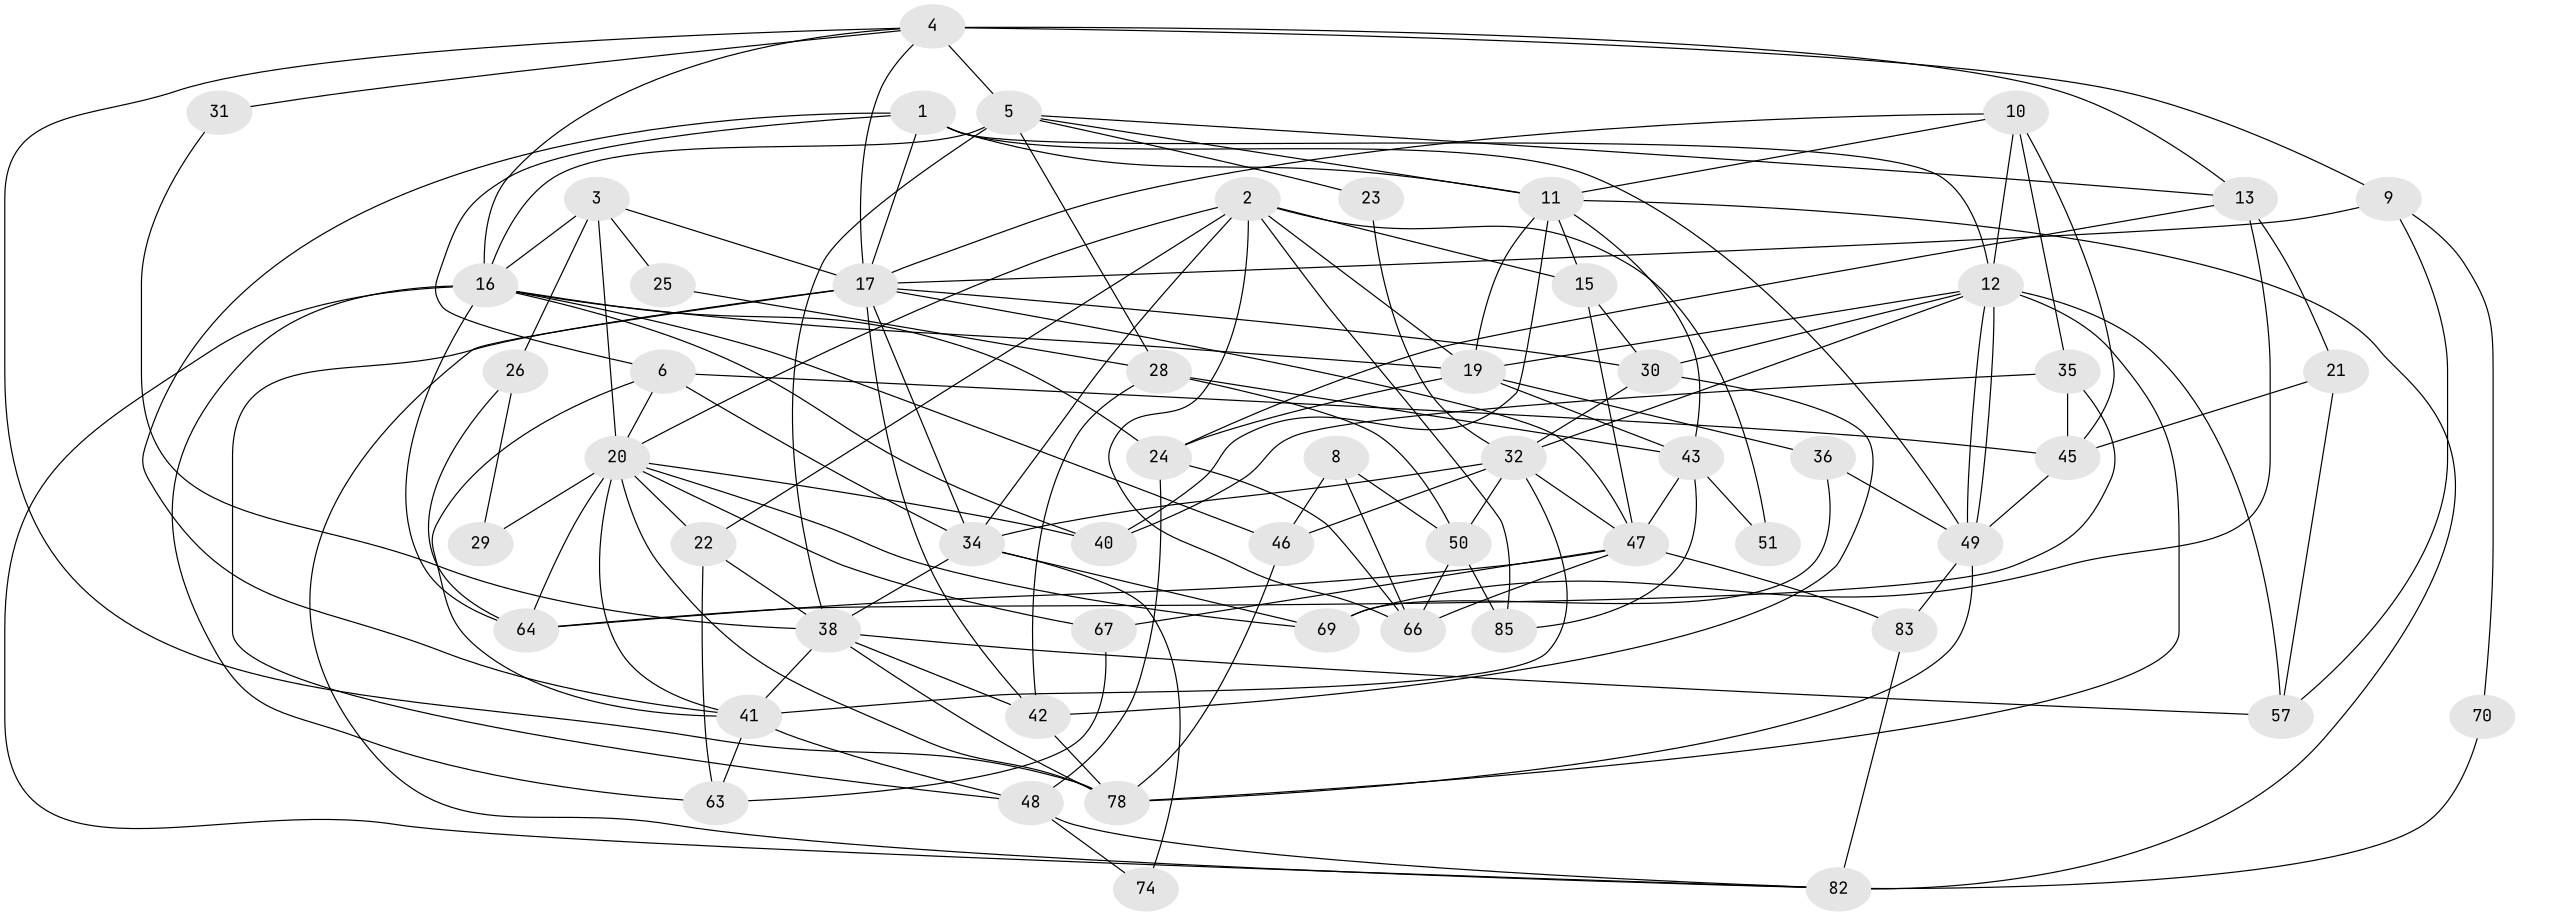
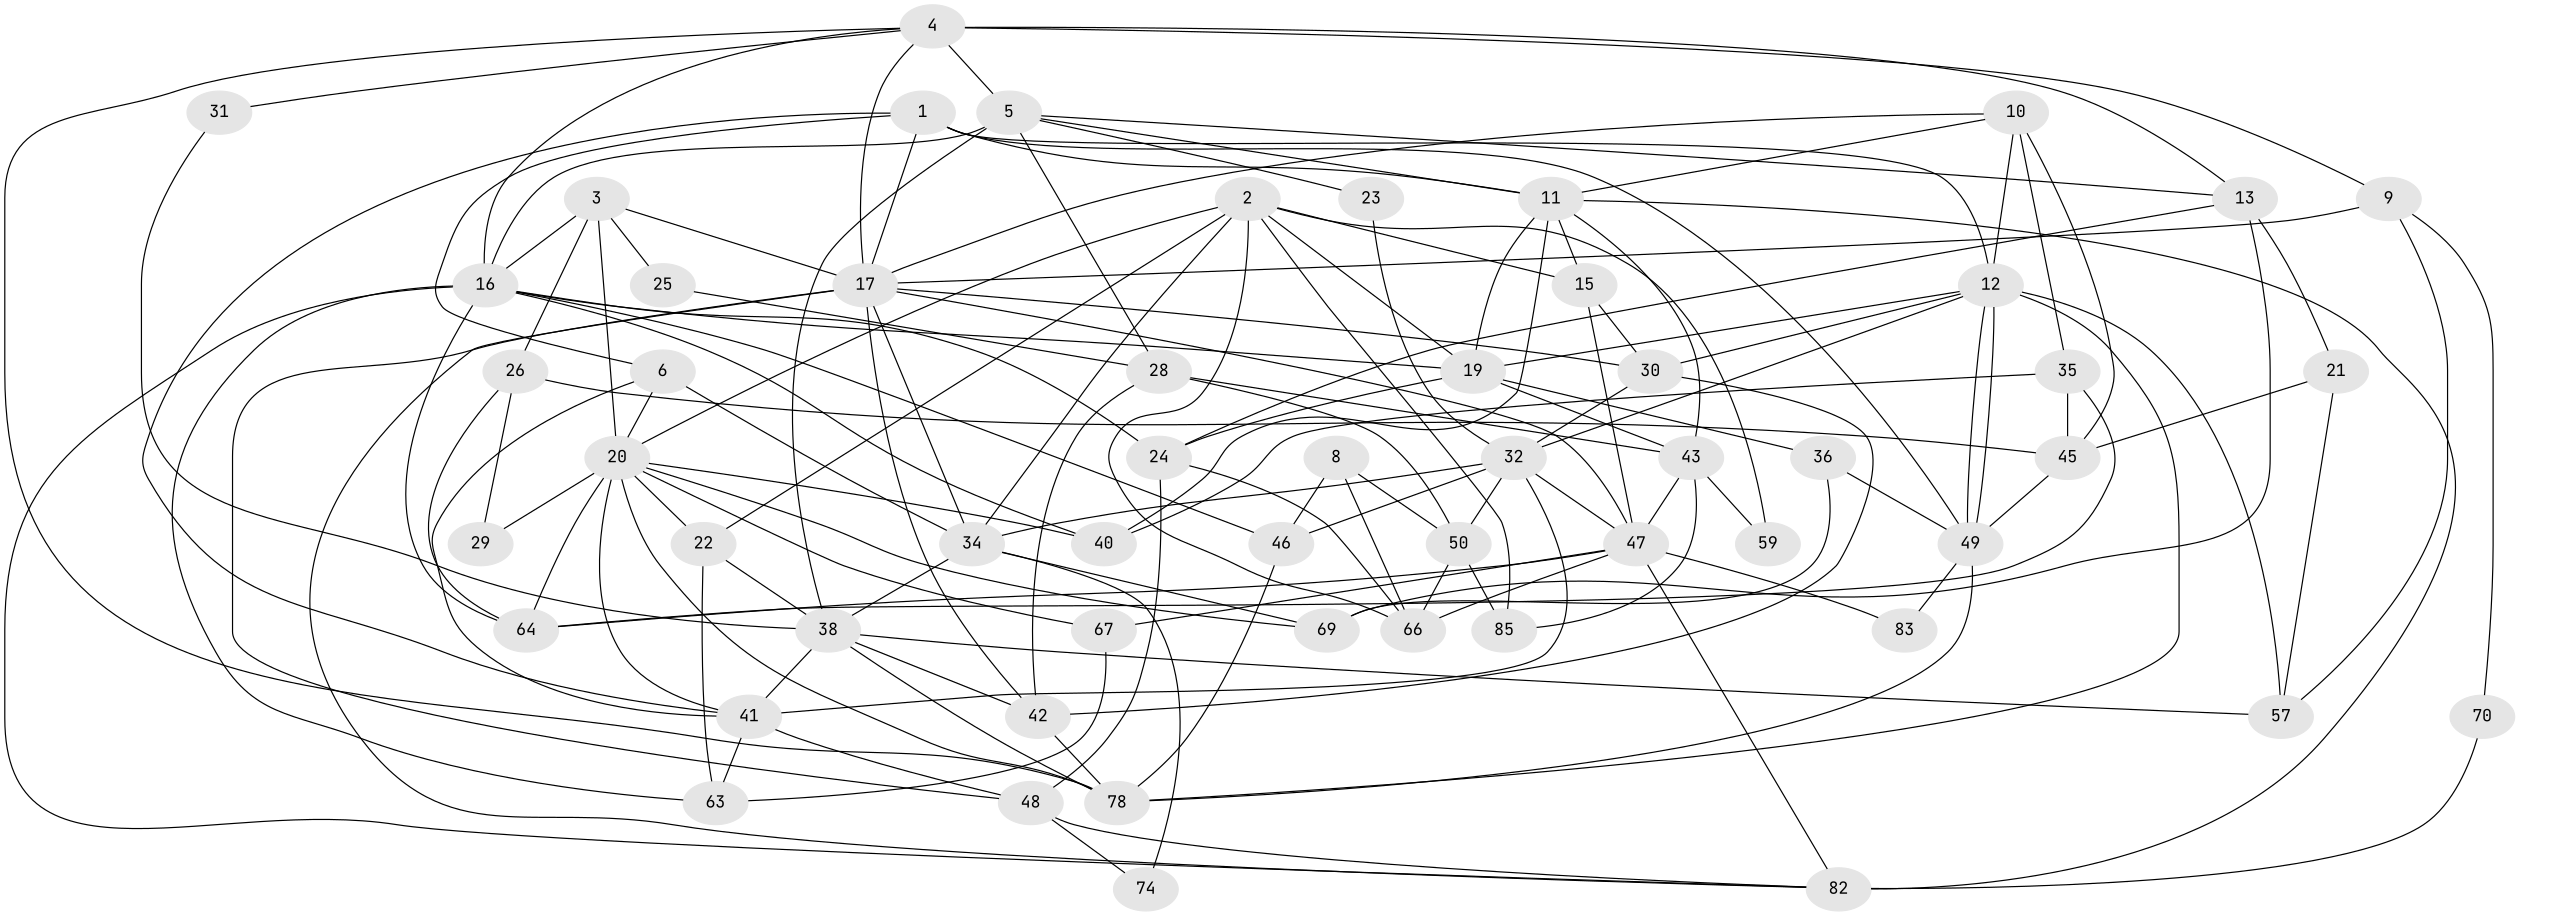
(1232, 400) -> (1178, 424)
(1768, 544) -> (1768, 544)
(1872, 760) -> (1737, 717)
